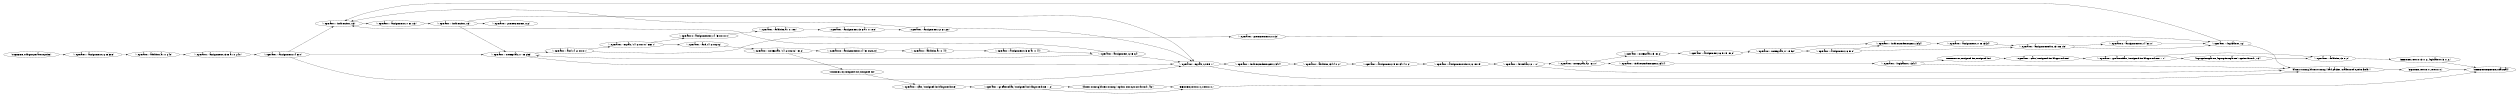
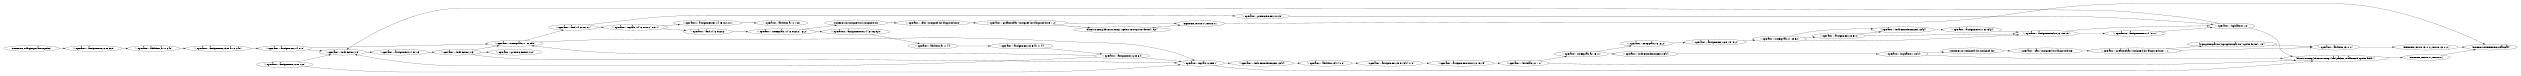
(852, 30) -> none
none -> (1911, 40)
(2425, 60) -> (2426, 47)
(2491, 70) -> (2491, 47)
(734, 79) -> none
